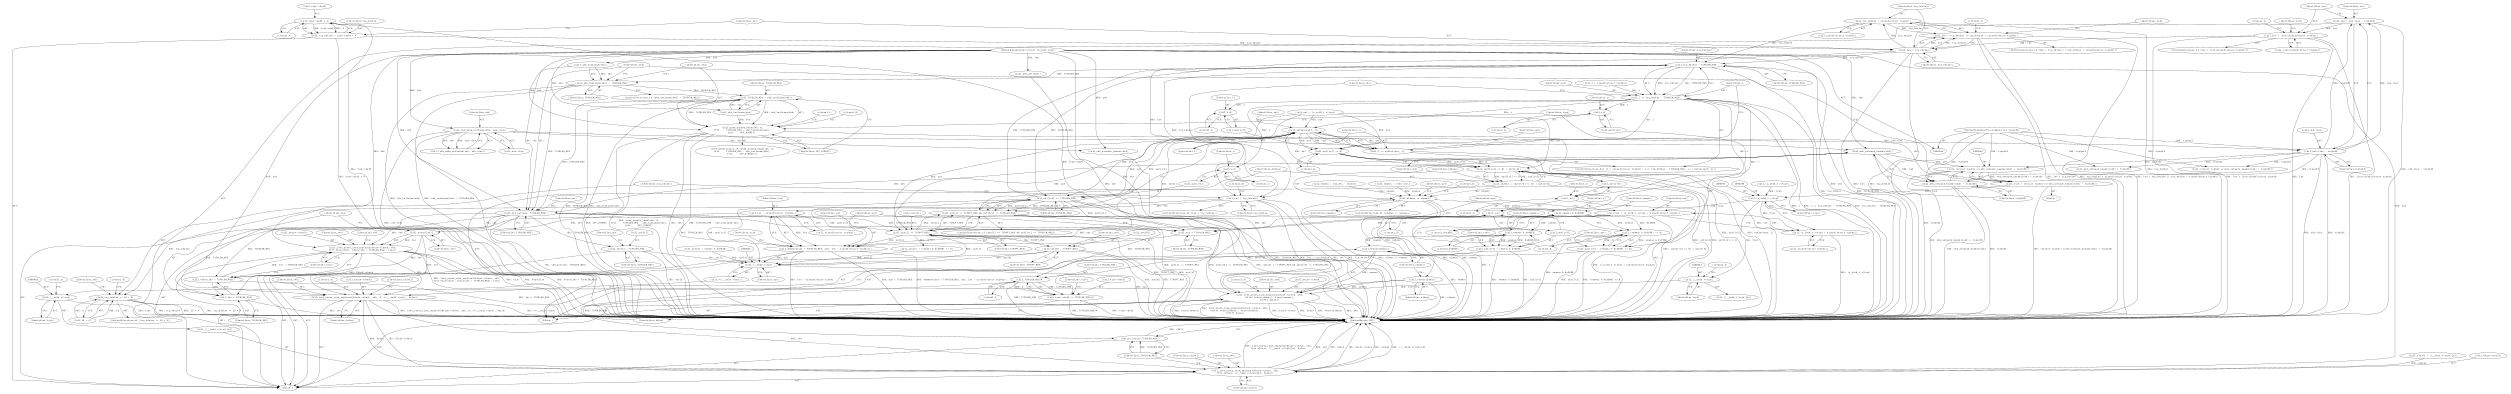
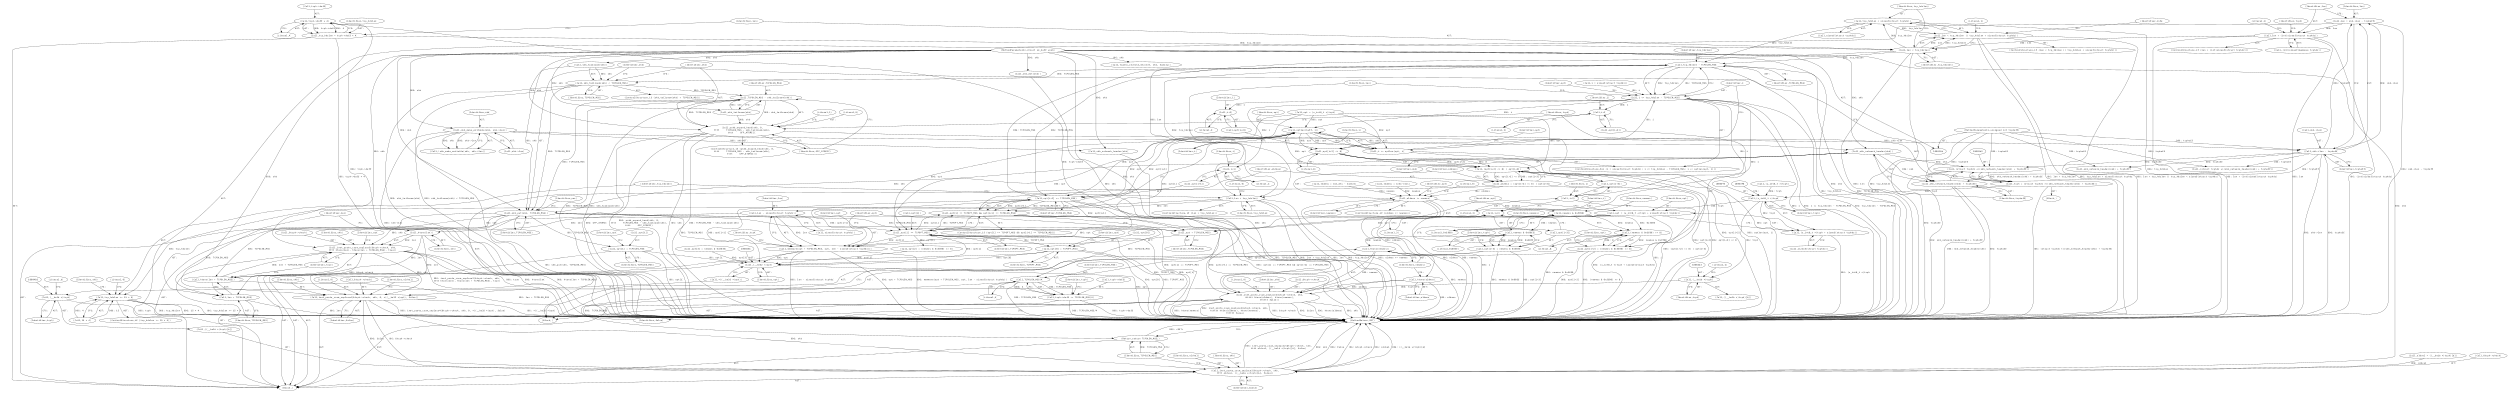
(2298, 50) -> (2298, 50)
none -> (1141, 65)
